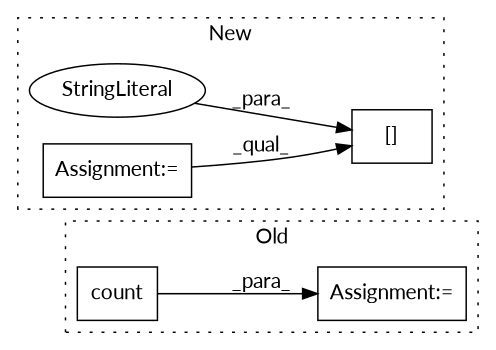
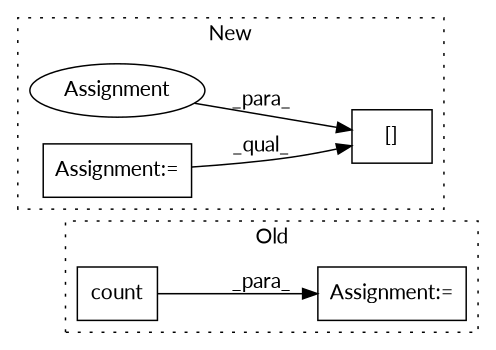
(117, 90) -> (117, 90)
